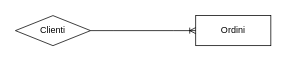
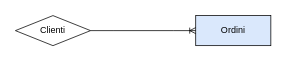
(233, 30) -> (233, 30)
